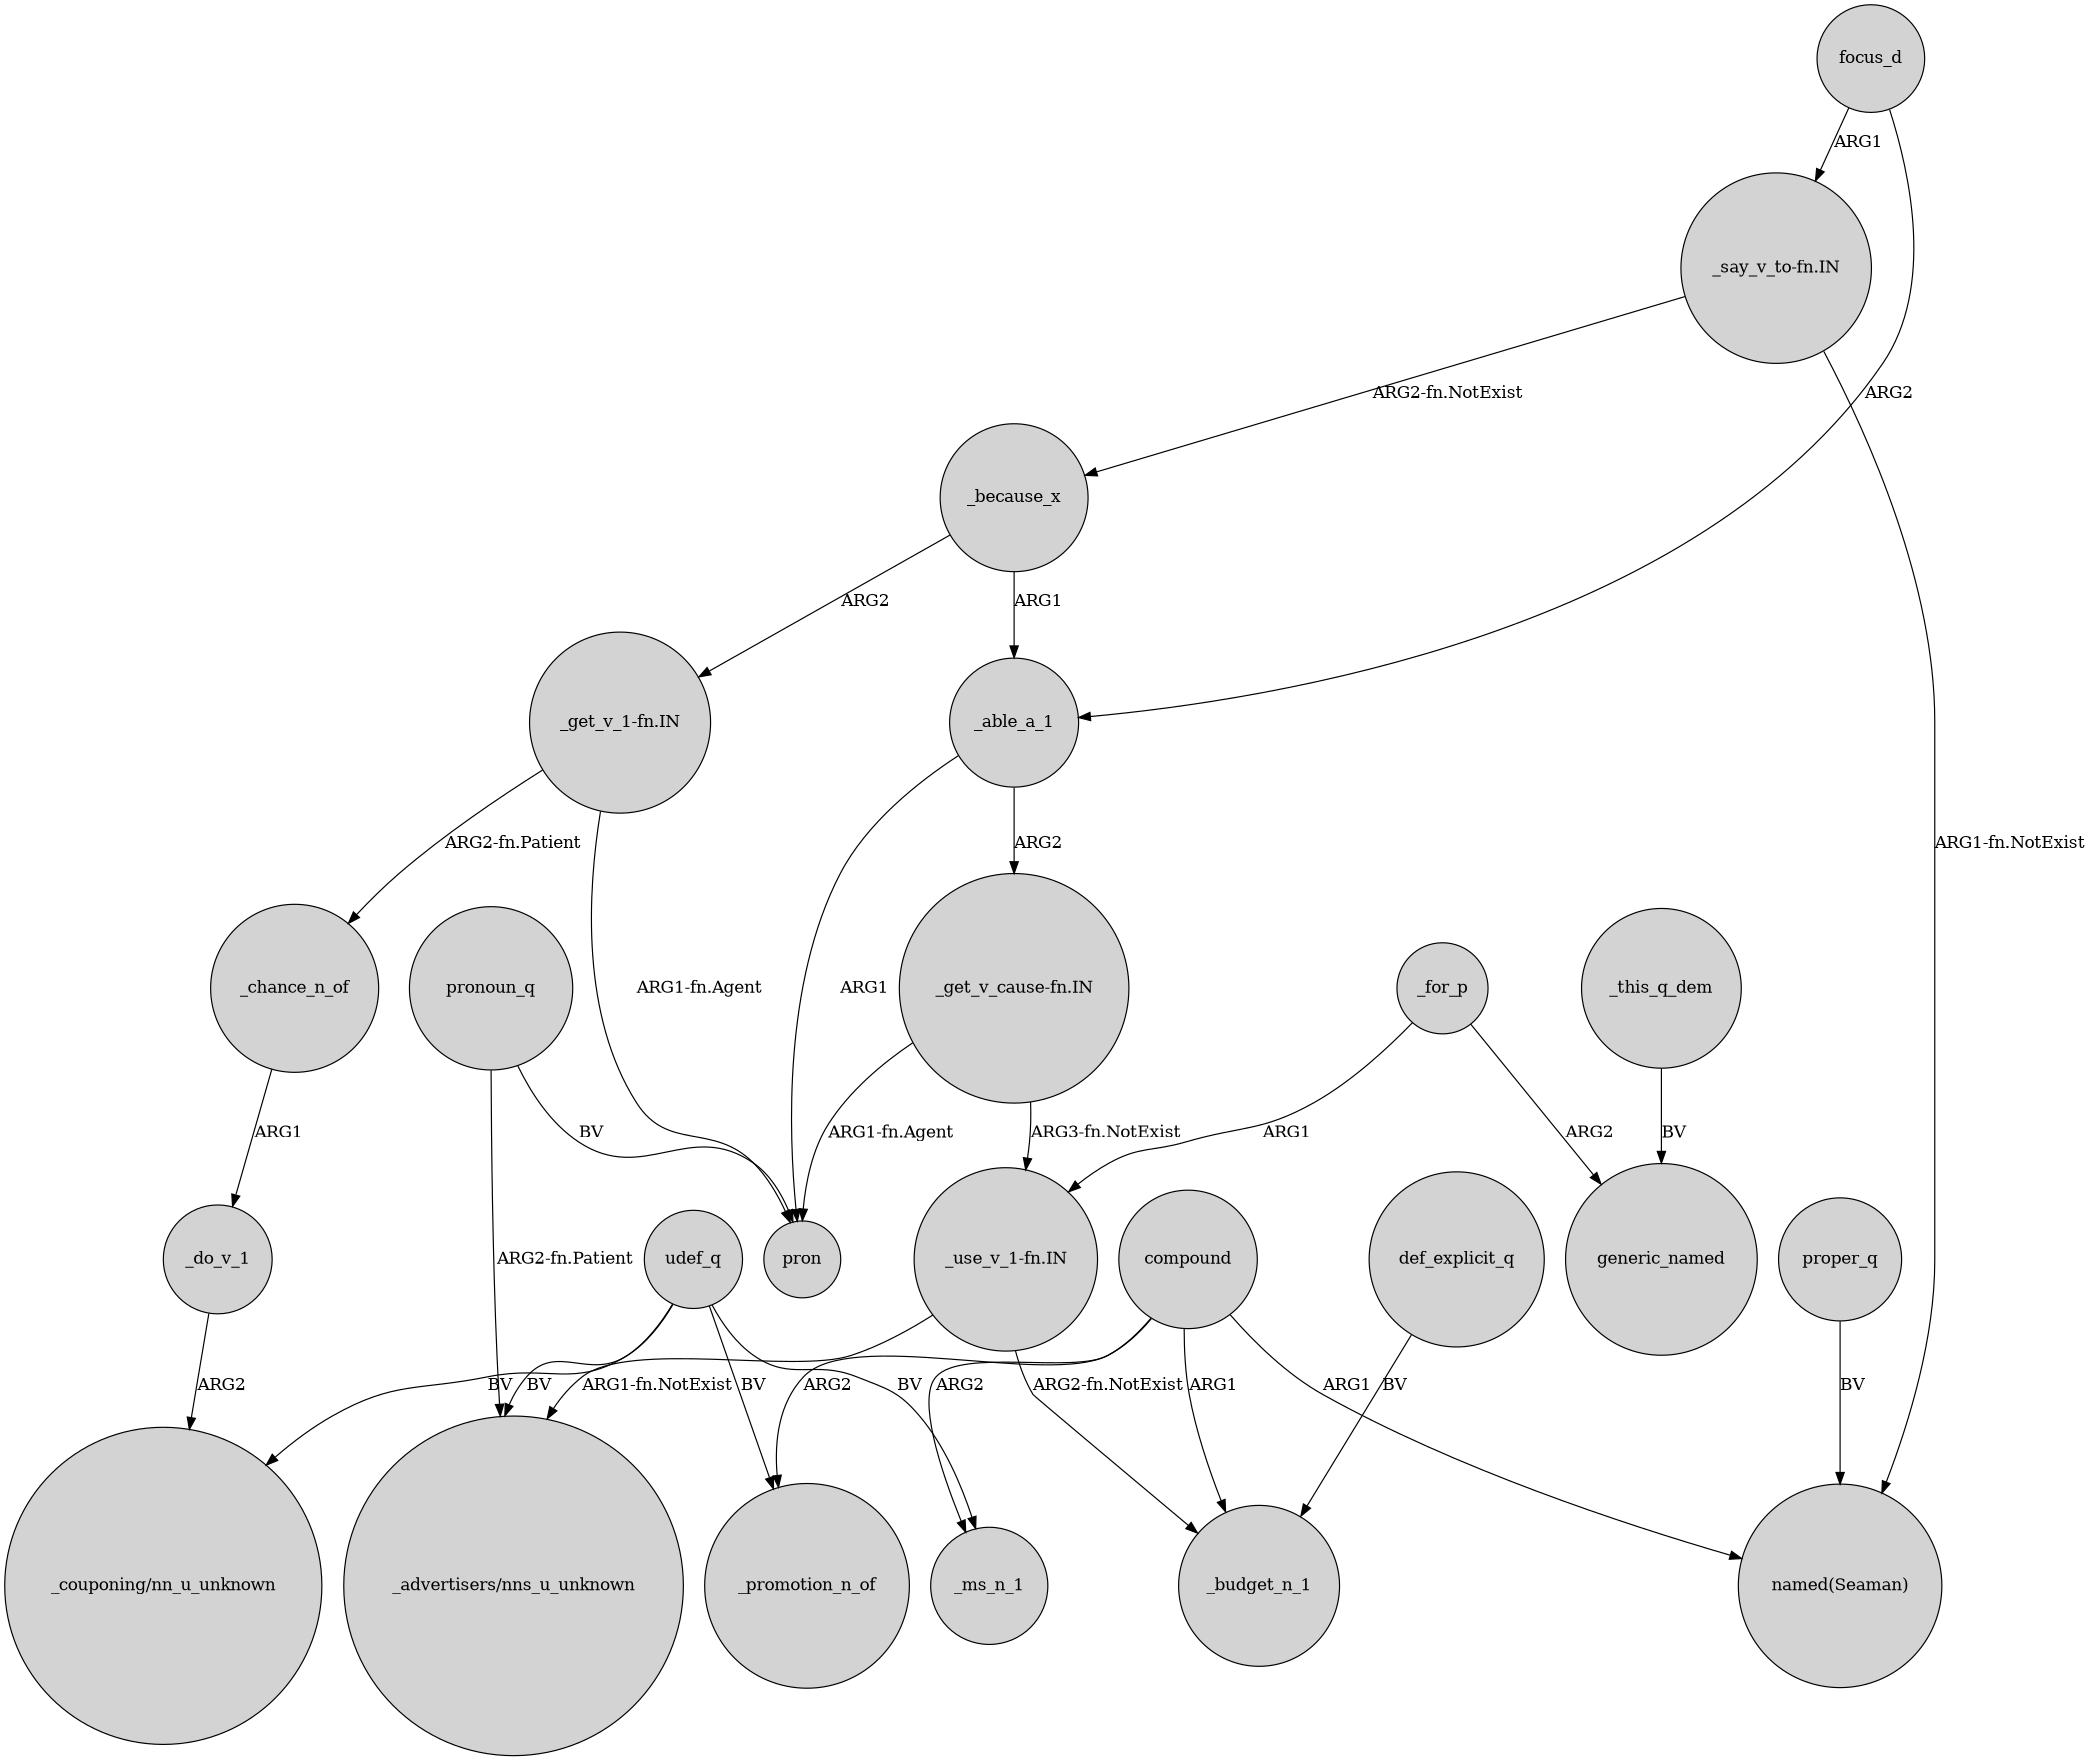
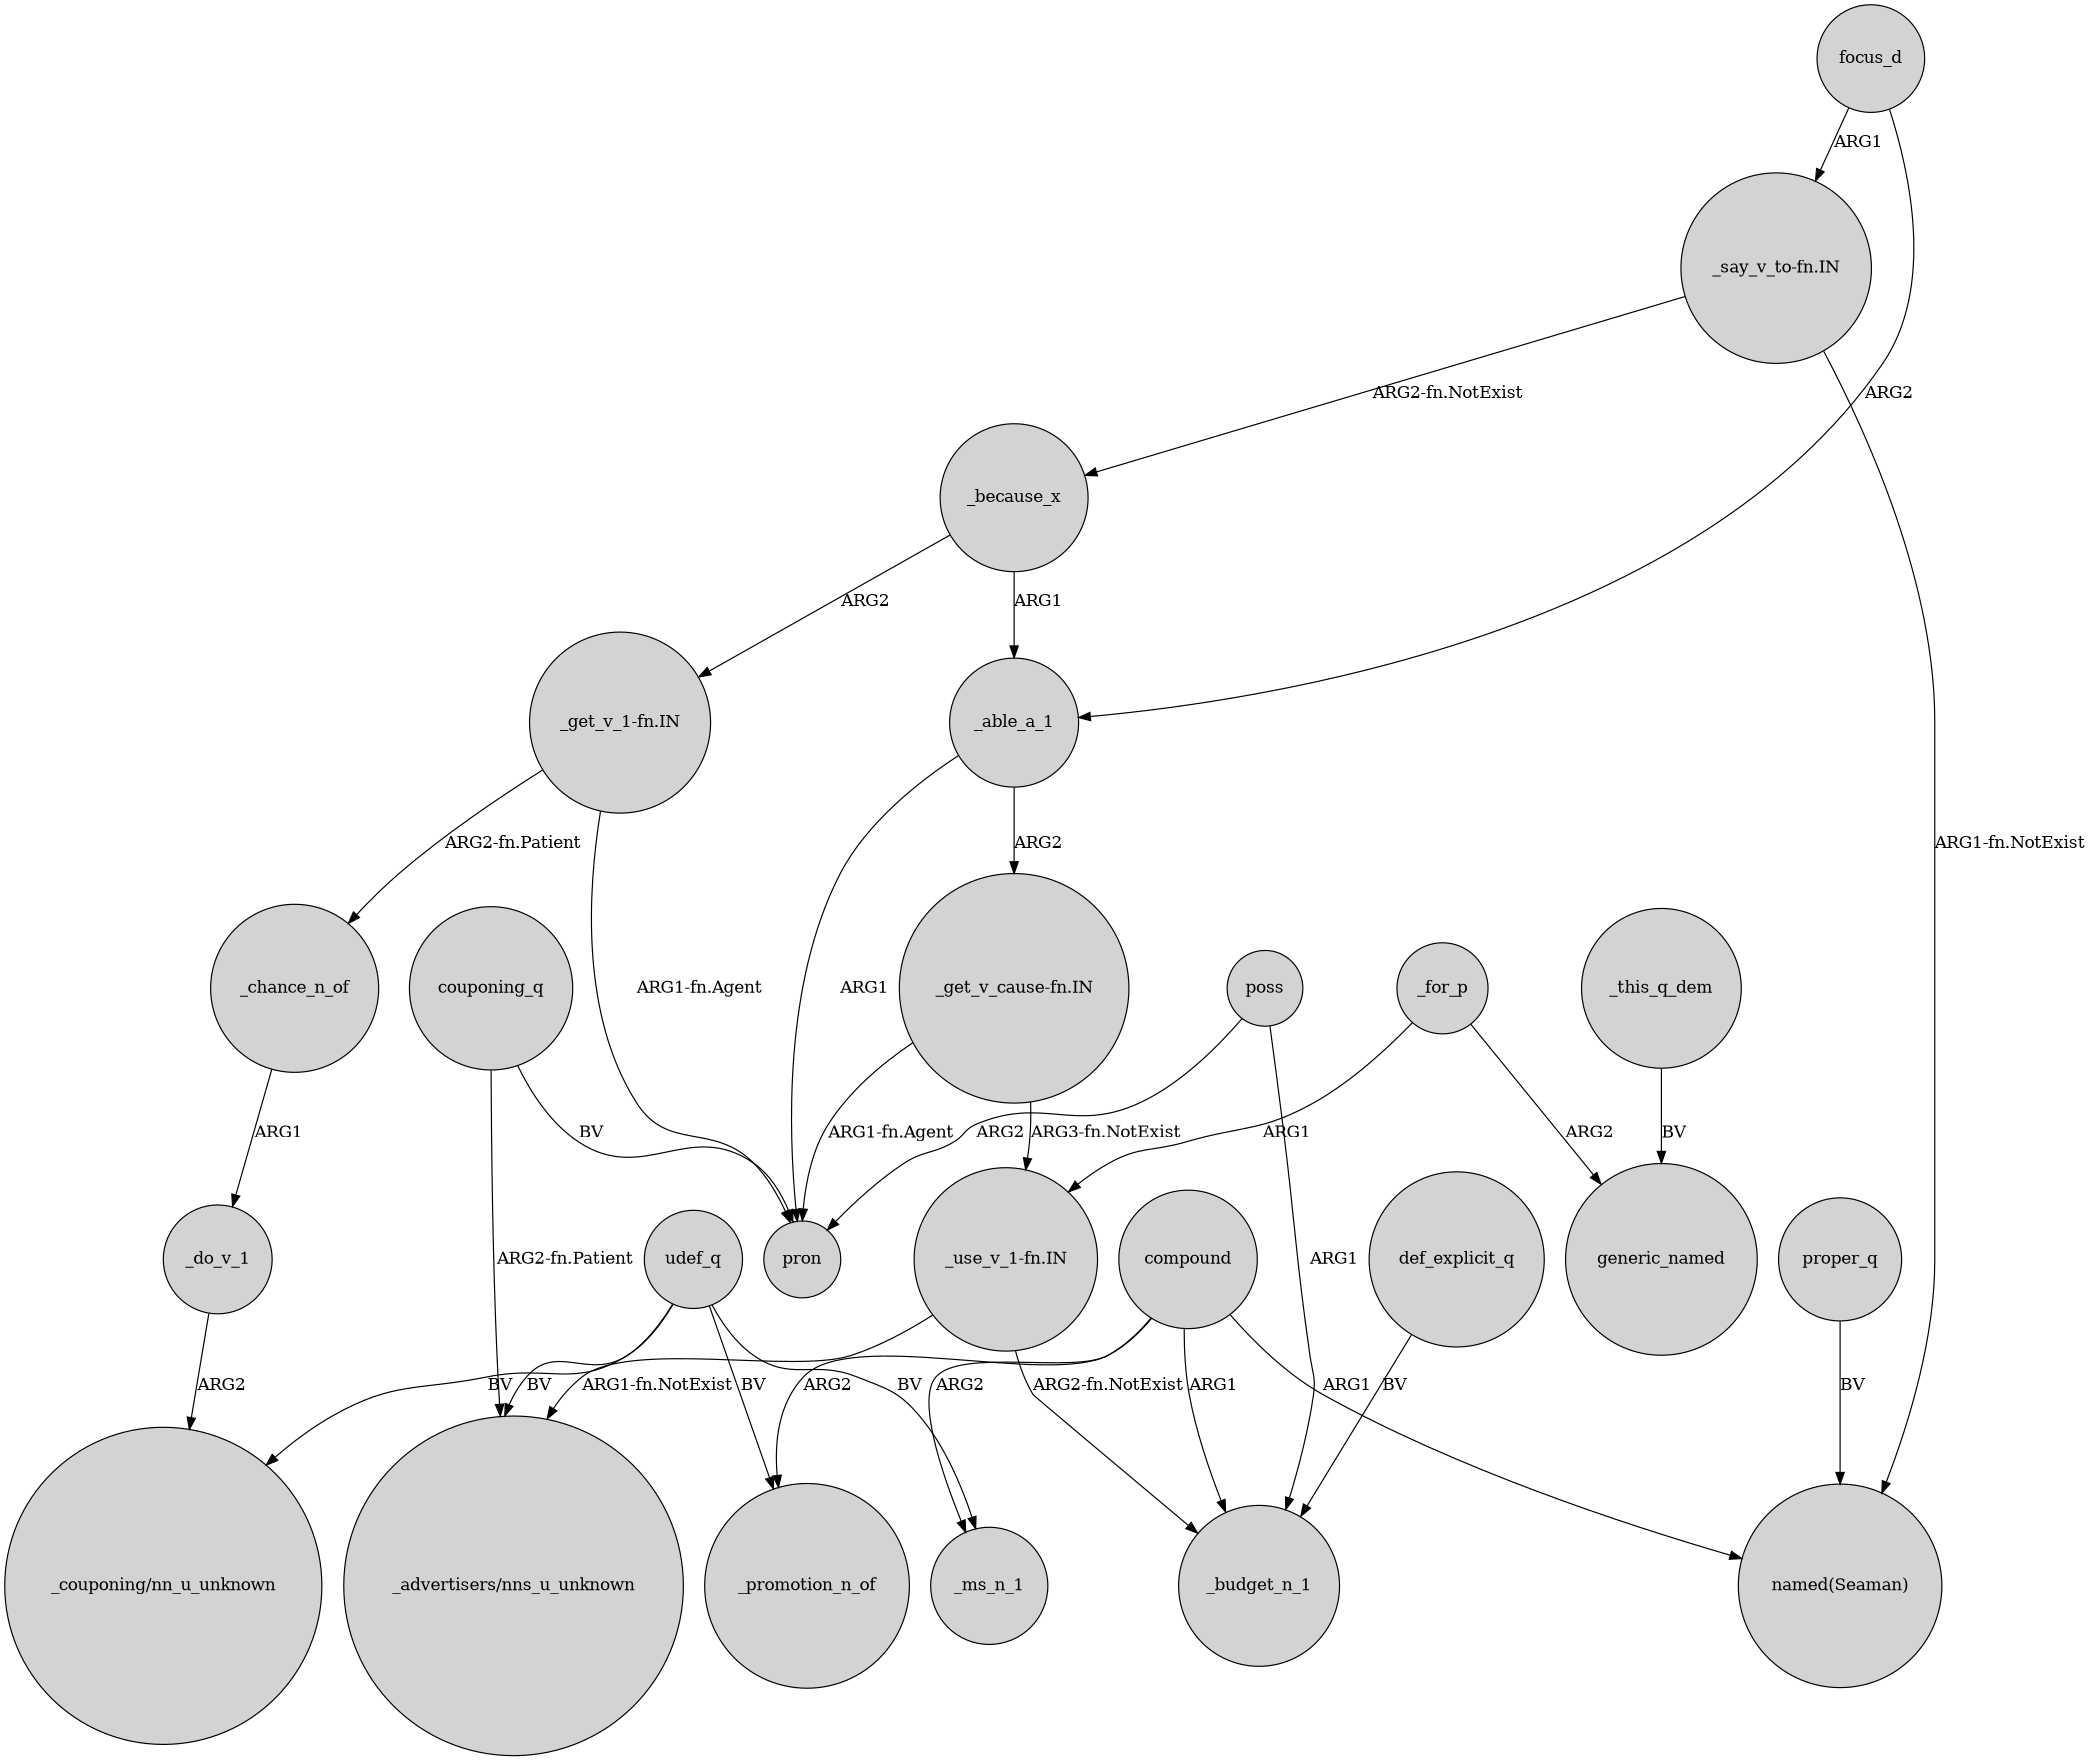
(491, 988) -> (491, 988)
none -> (1265, 988)
